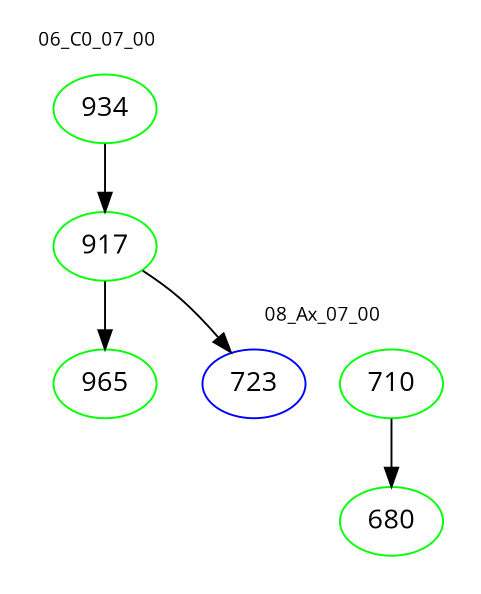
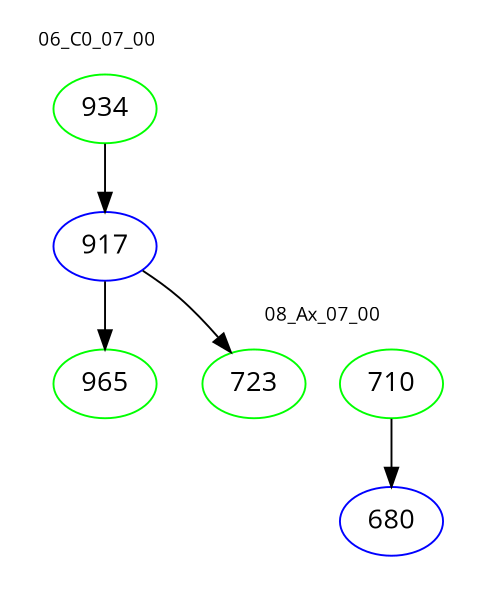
(105, 246) -> (105, 246)
(254, 384) -> (254, 384)
(391, 521) -> (391, 521)
